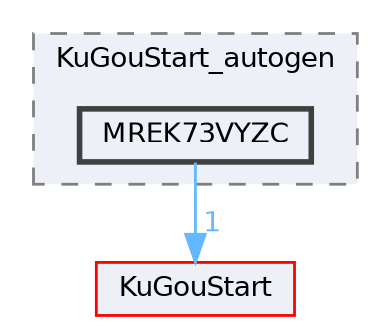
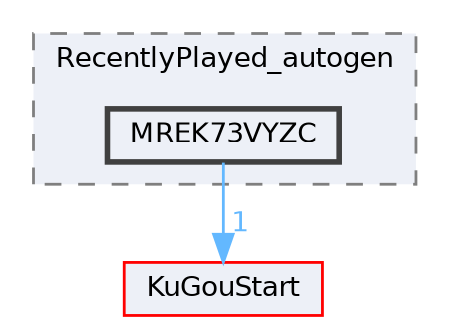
(195, 60) -> (225, 60)
